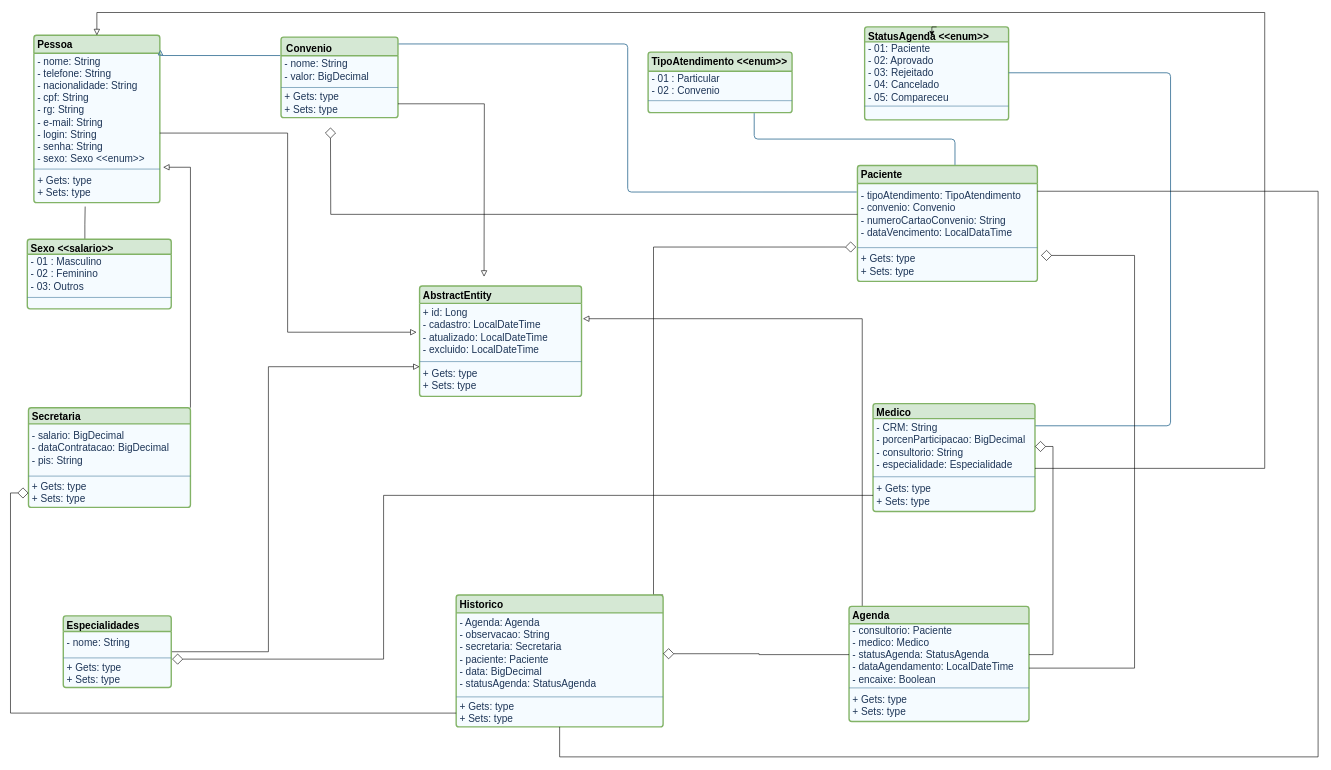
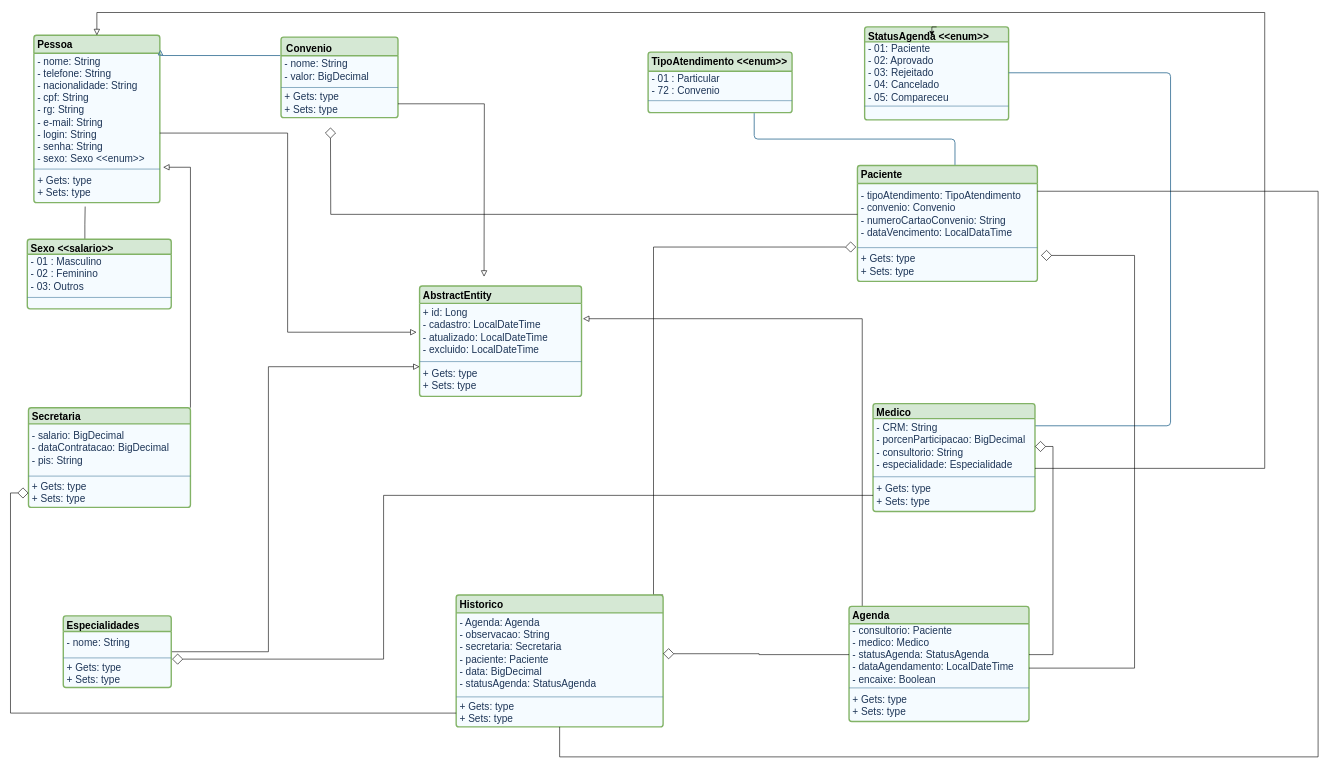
(692, 85) -> (692, 85)
(628, 118) -> none
